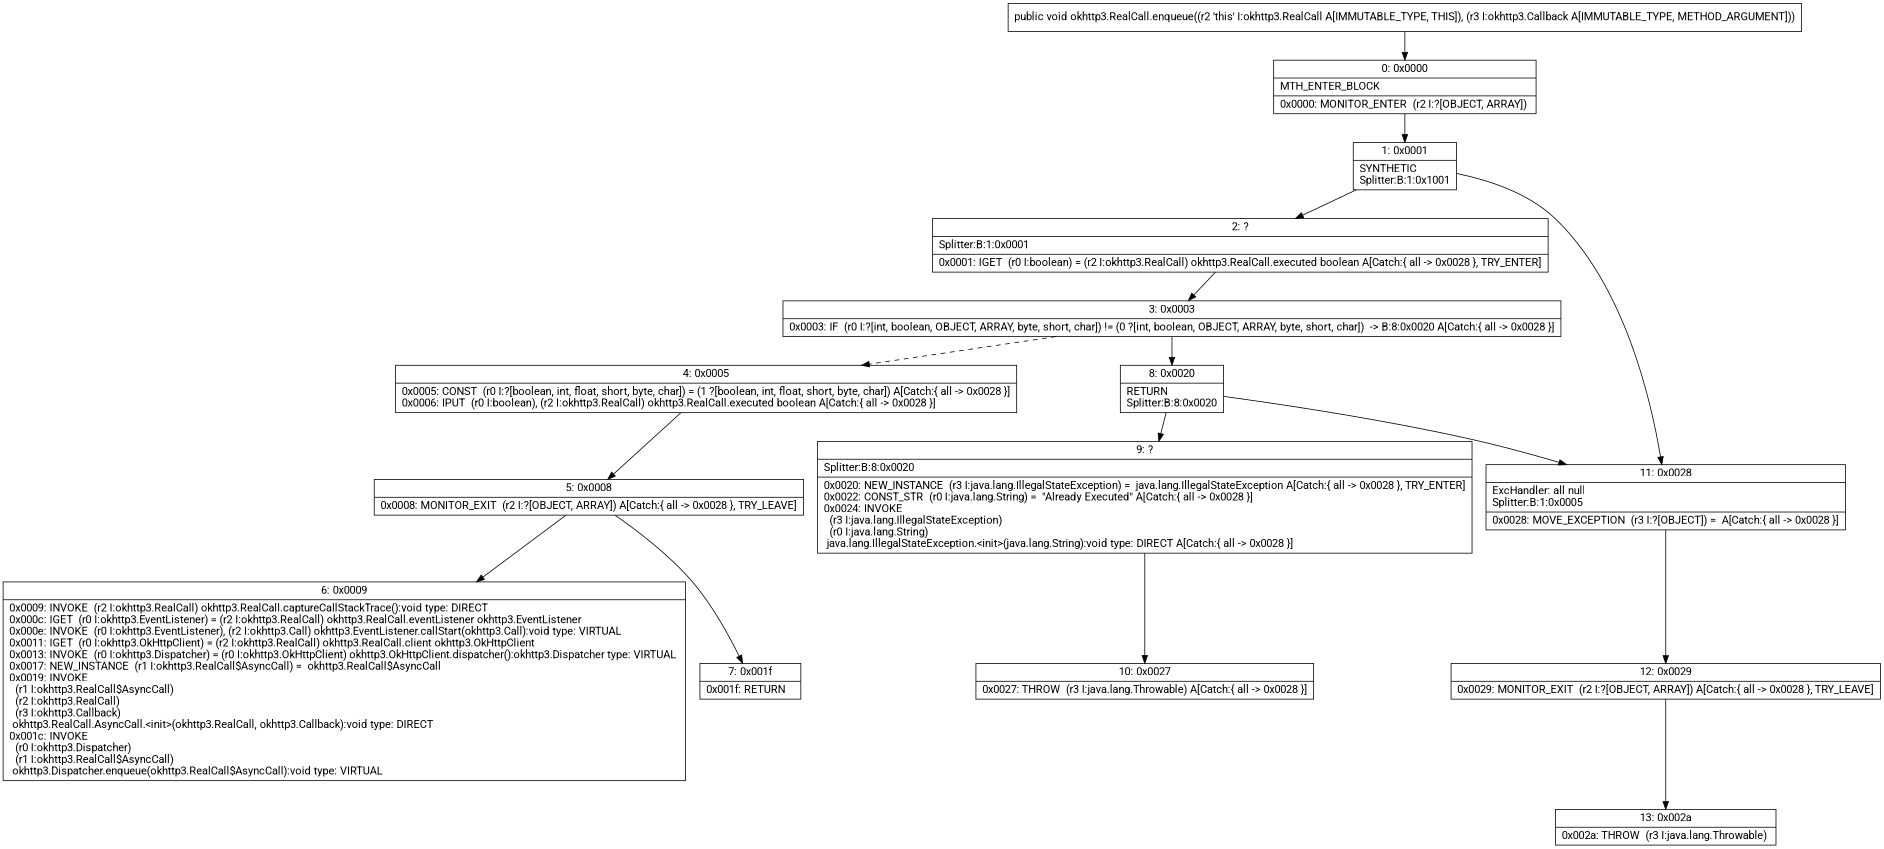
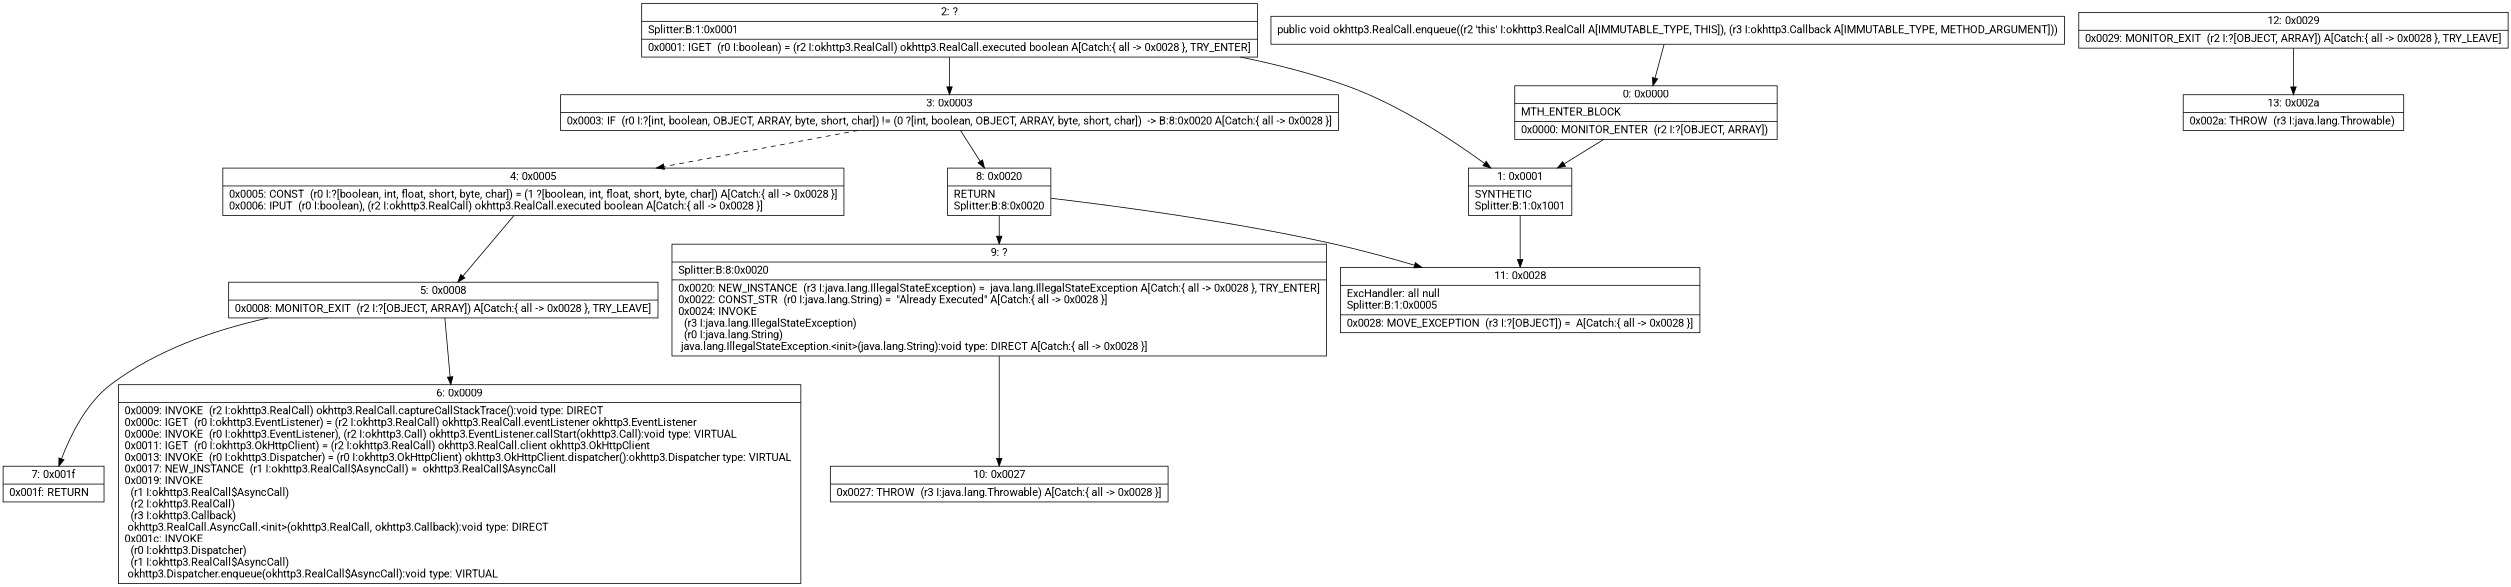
(1329, 202) -> (1369, 95)
(1666, 593) -> none
